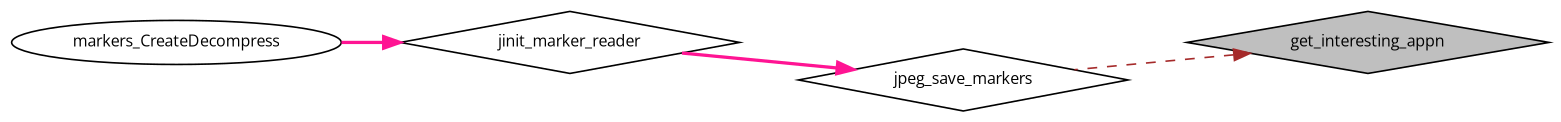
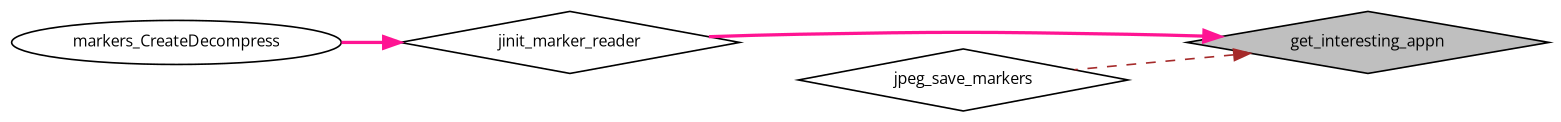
(759, 61) -> (956, 32)
